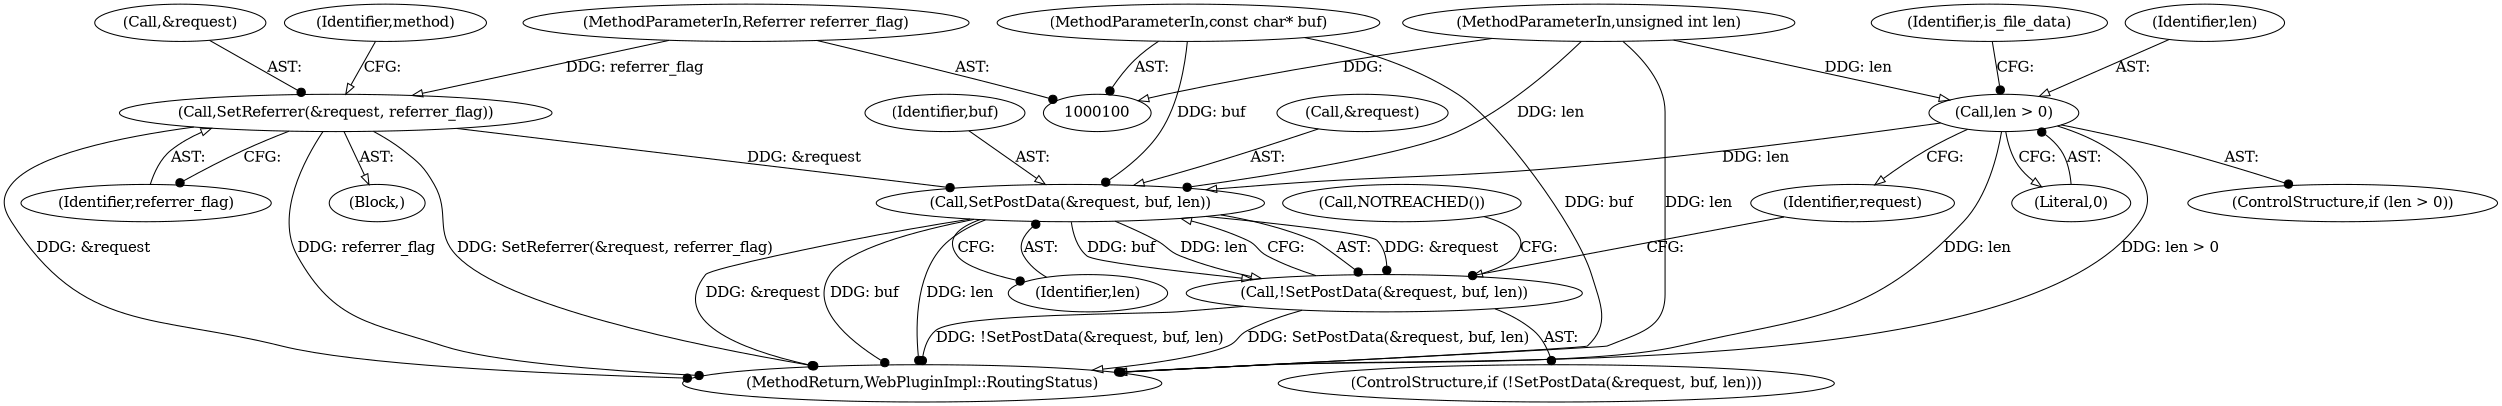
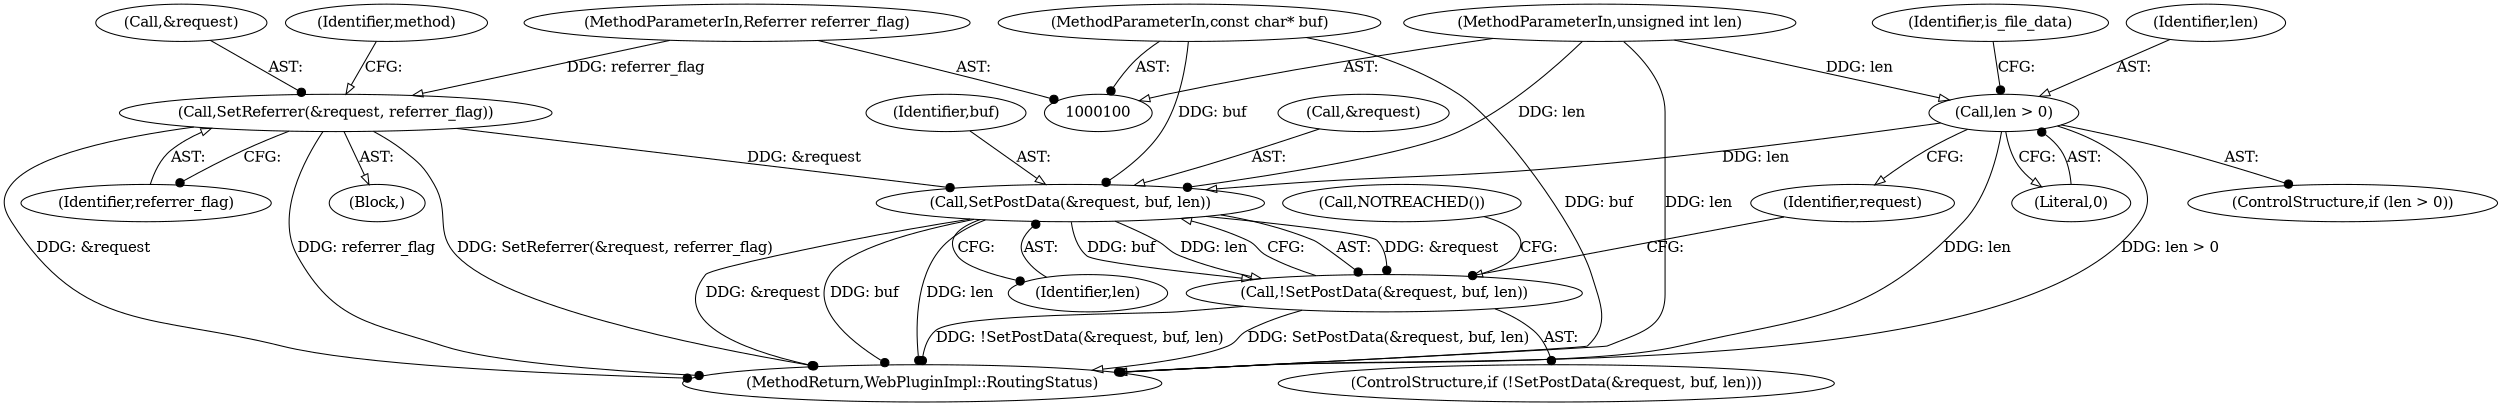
(1365, 68) -> (1364, 68)
